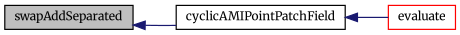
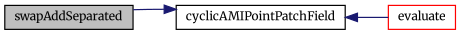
(161, 25) -> (149, 9)
